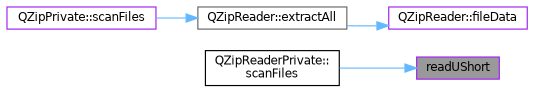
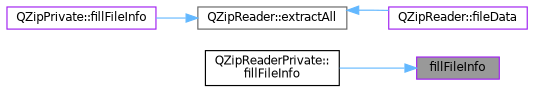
(81, 18) -> (81, 18)
(362, 26) -> (374, 10)
(272, 68) -> (272, 68)
(458, 68) -> (458, 68)
